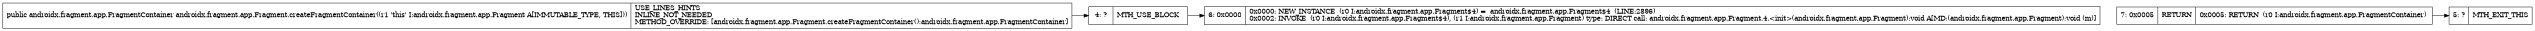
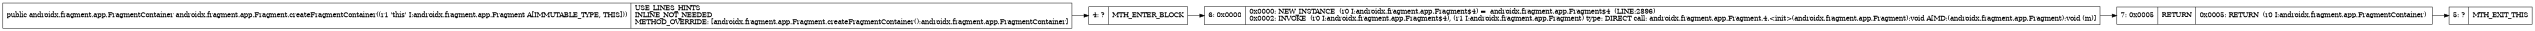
(1148, 15) -> (1148, 15)
none -> (2106, 16)
